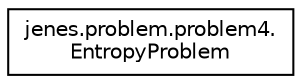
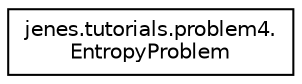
(151, 42) -> (151, 42)
